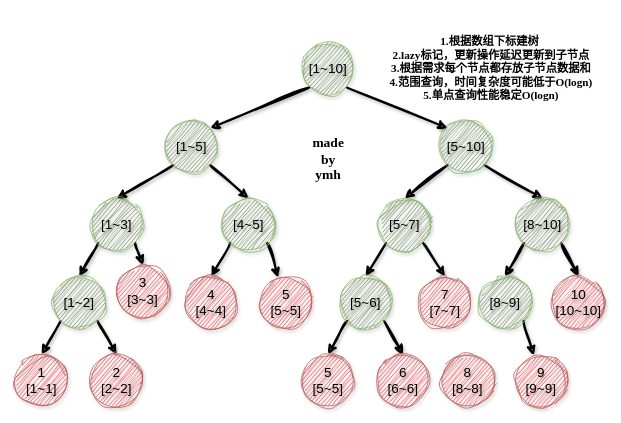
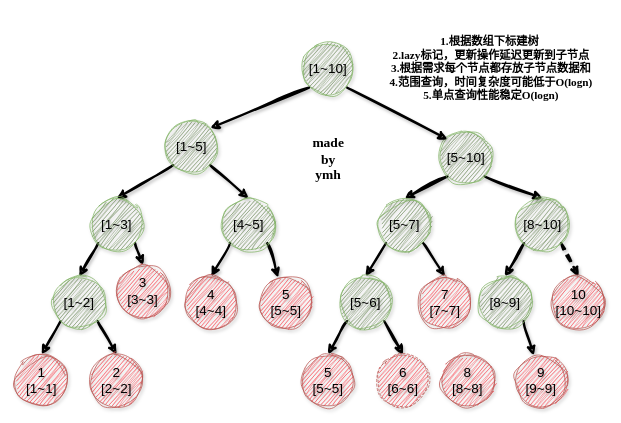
(466, 147) -> (466, 158)
(568, 256) -> (568, 256)
(403, 381) -> (403, 381)
